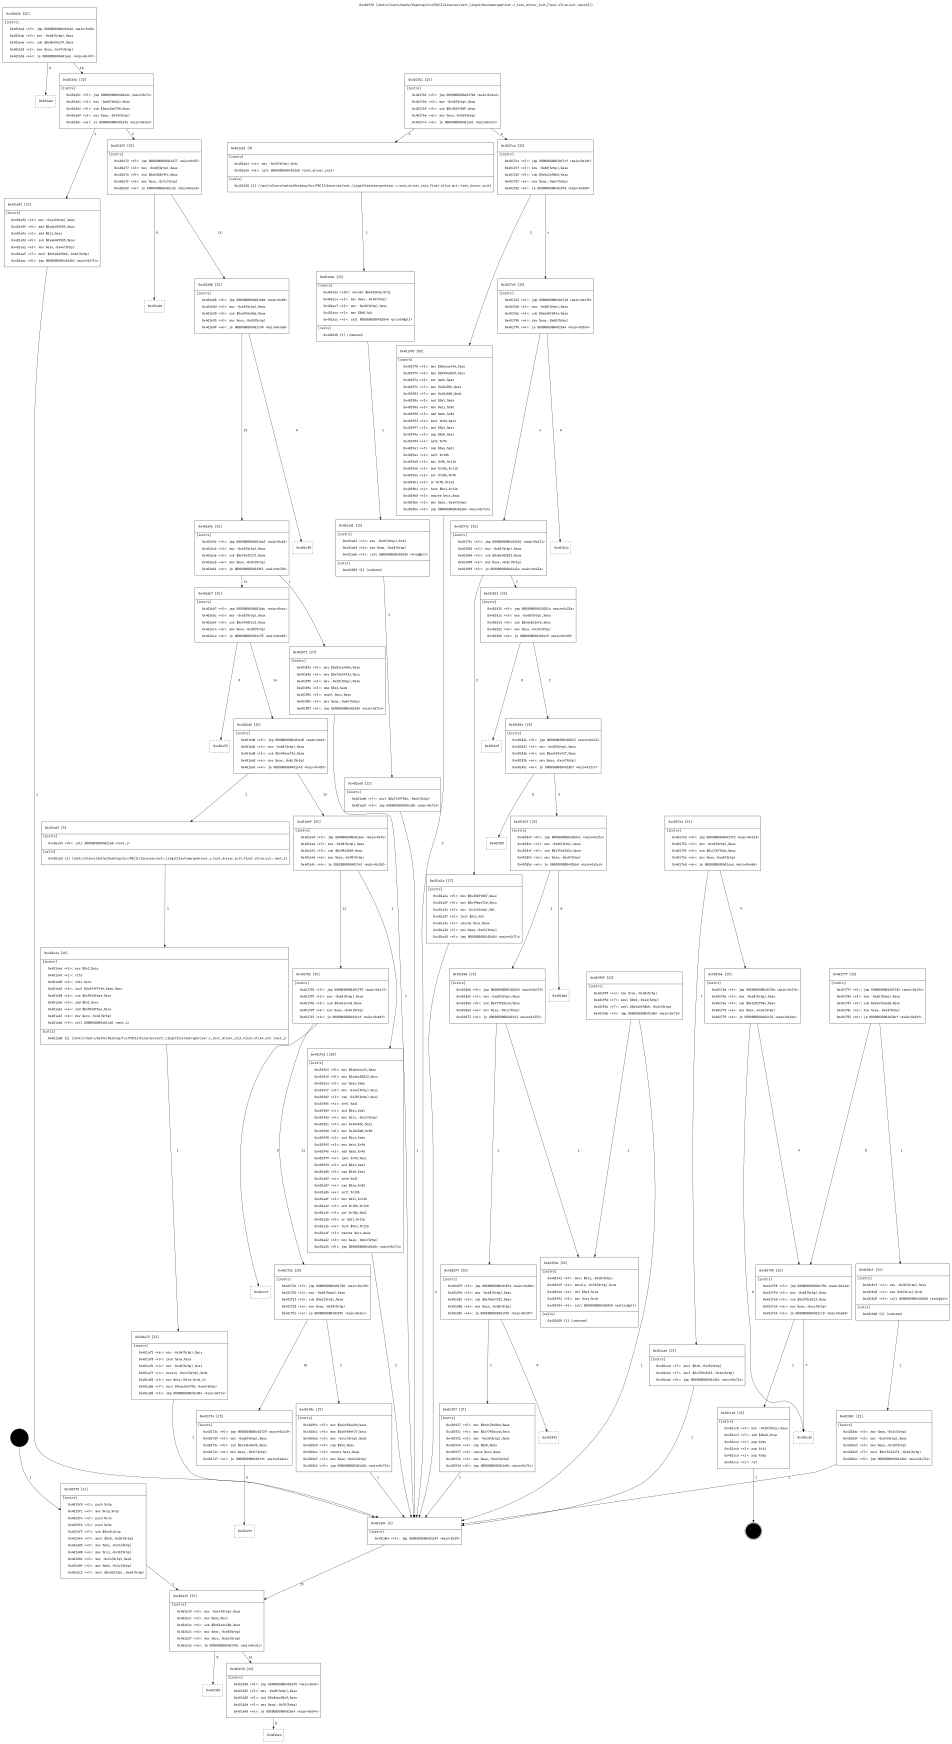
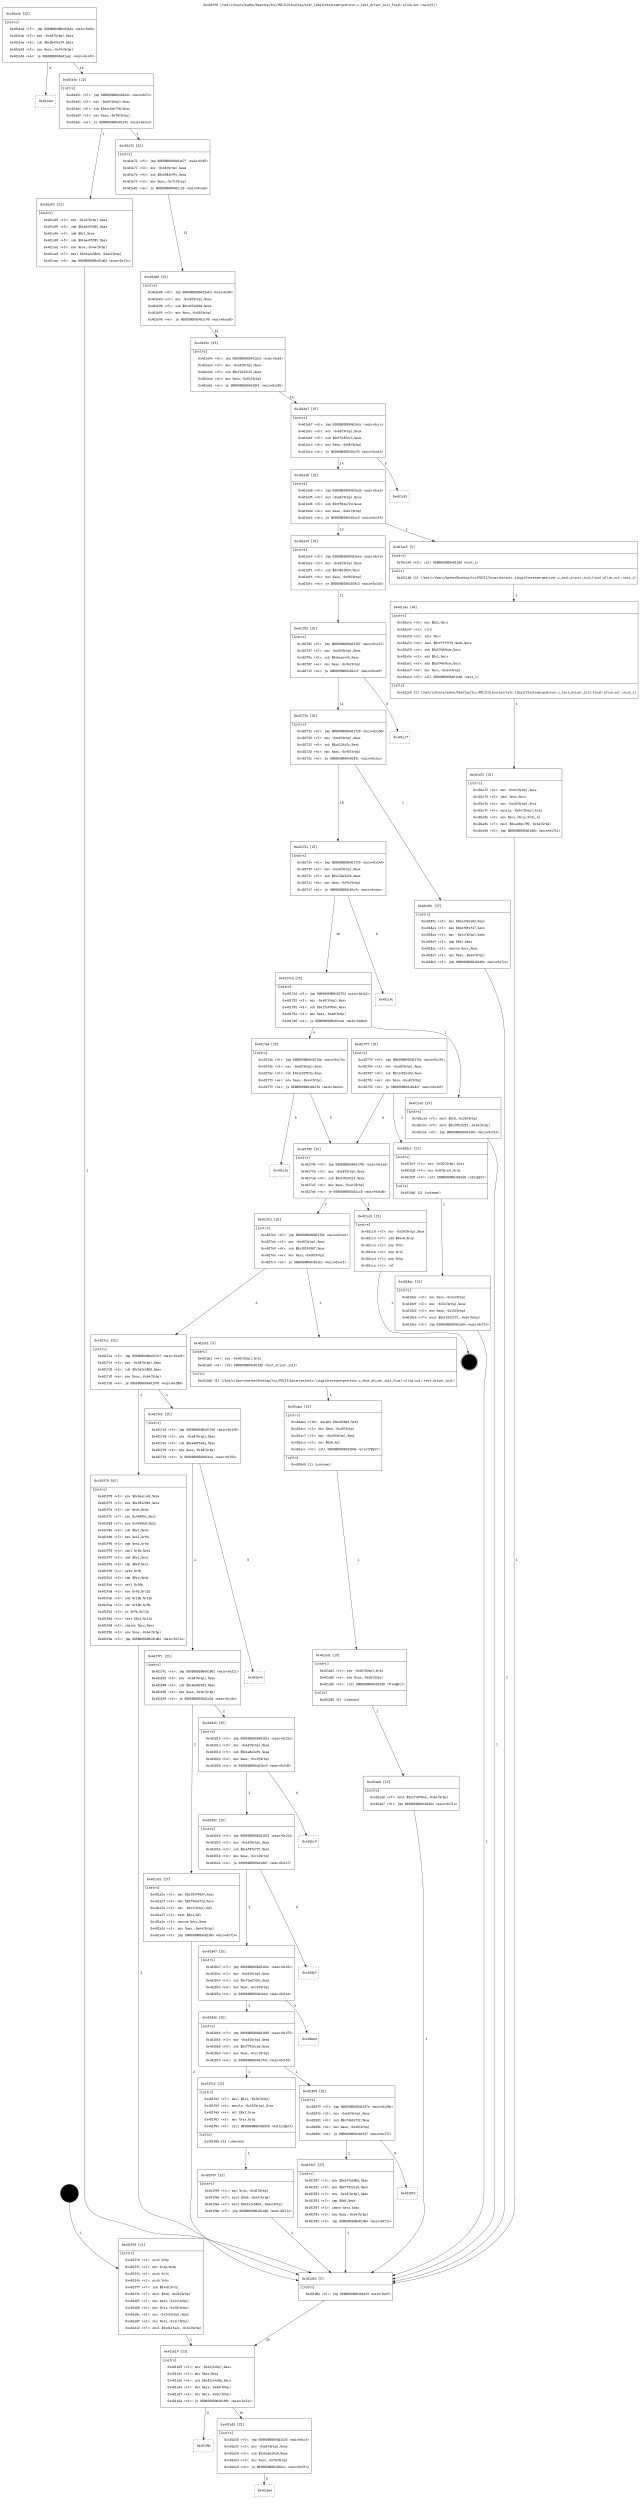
(154, 306) -> none
(303, 548) -> none
(337, 680) -> none
none -> (331, 933)
(613, 1137) -> (246, 2157)
(355, 1151) -> none
(804, 1374) -> (322, 1205)
